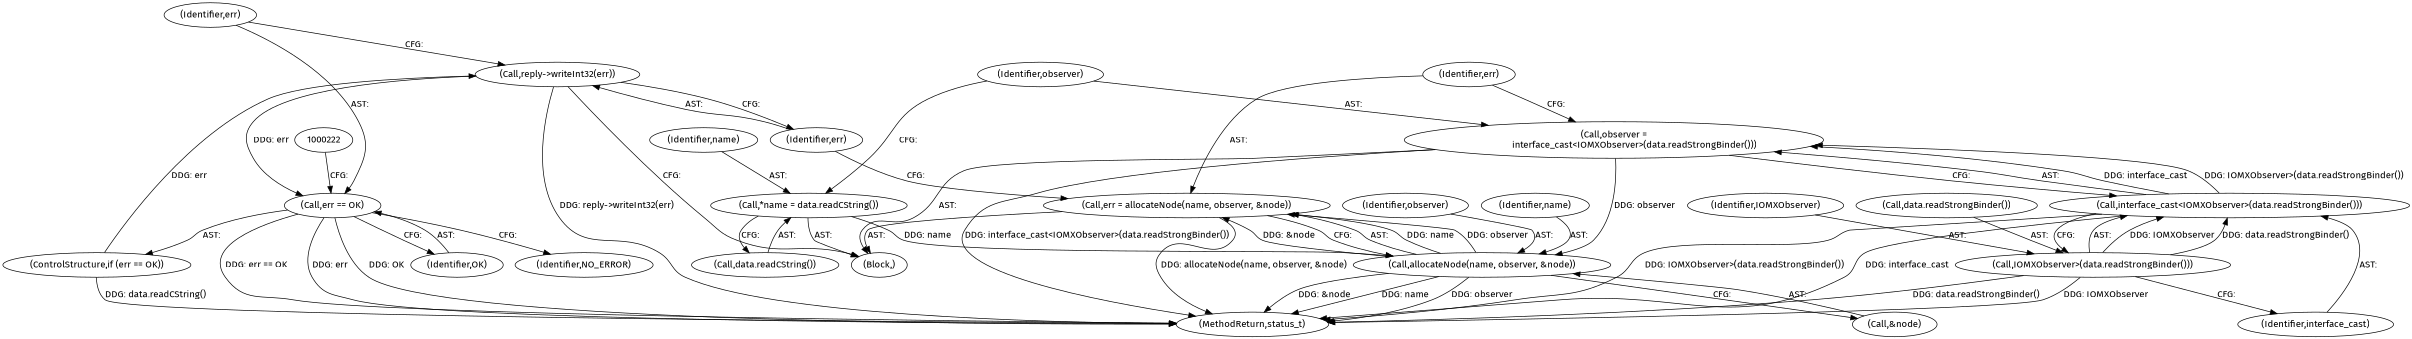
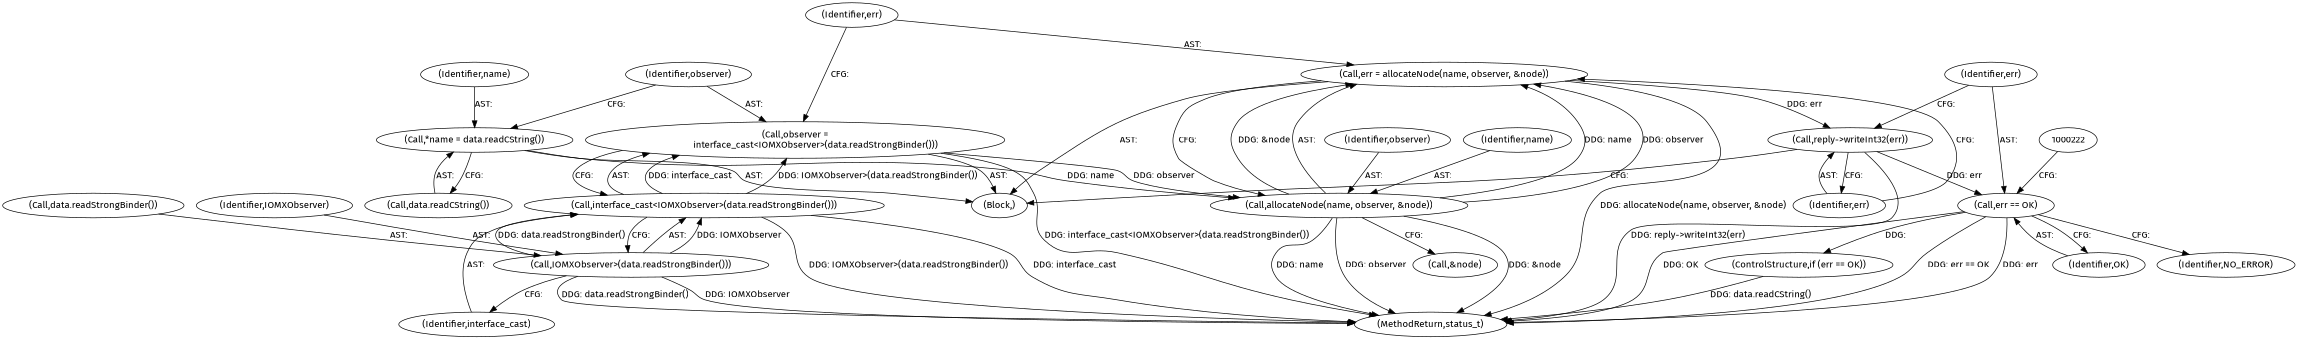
(257, 105) -> (1700, 90)
(213, 235) -> (1897, 235)
(1723, 288) -> none
